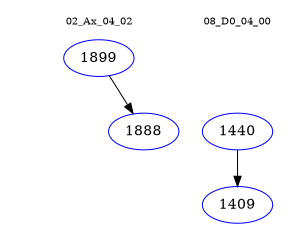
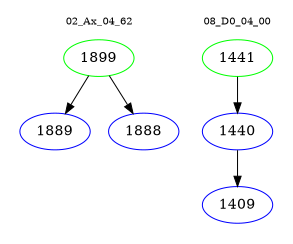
(99, 22) -> (99, 22)
(99, 58) -> (99, 58)
none -> (238, 58)
none -> (55, 132)
